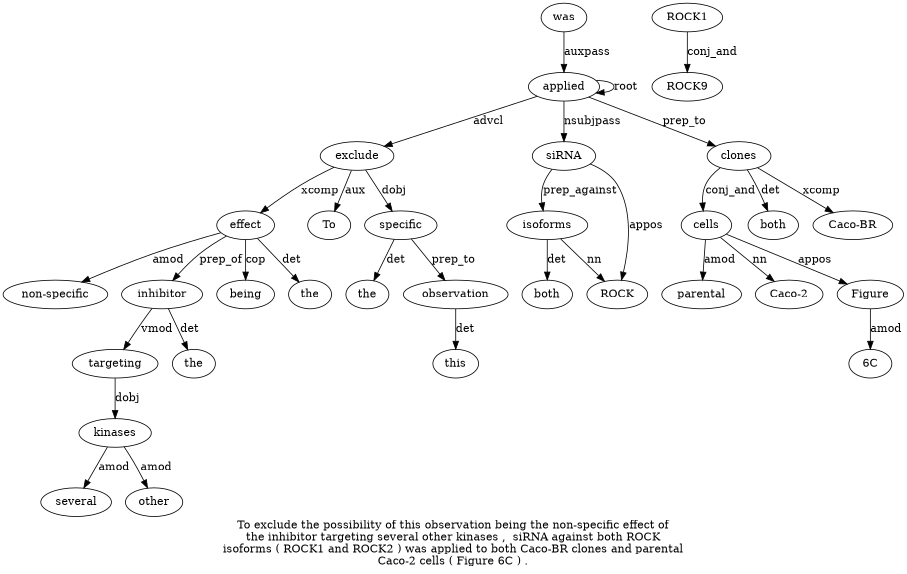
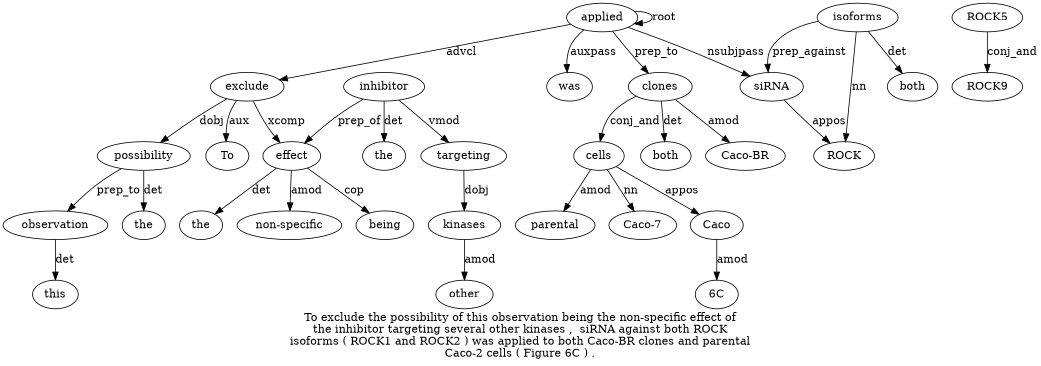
(687, 18) -> (987, 18)
(564, 48) -> (571, 45)
(543, 185) -> (785, 34)
(821, 191) -> (724, 121)
(401, 225) -> (144, 156)
(201, 253) -> (336, 117)
(789, 294) -> (643, 225)
(870, 294) -> (717, 225)
(76, 502) -> none
